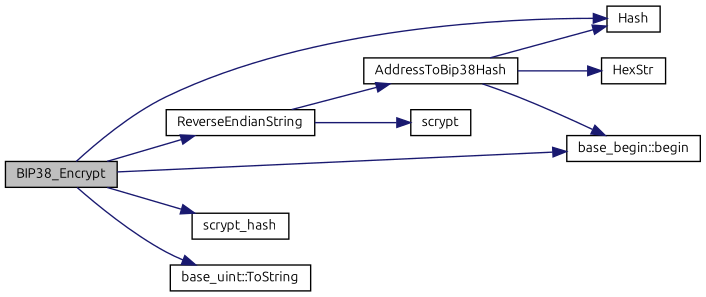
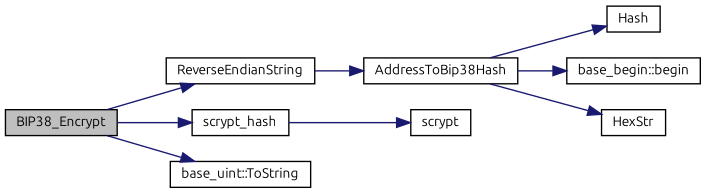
(321, 46) -> none
(356, 123) -> (343, 123)
(335, 162) -> none
